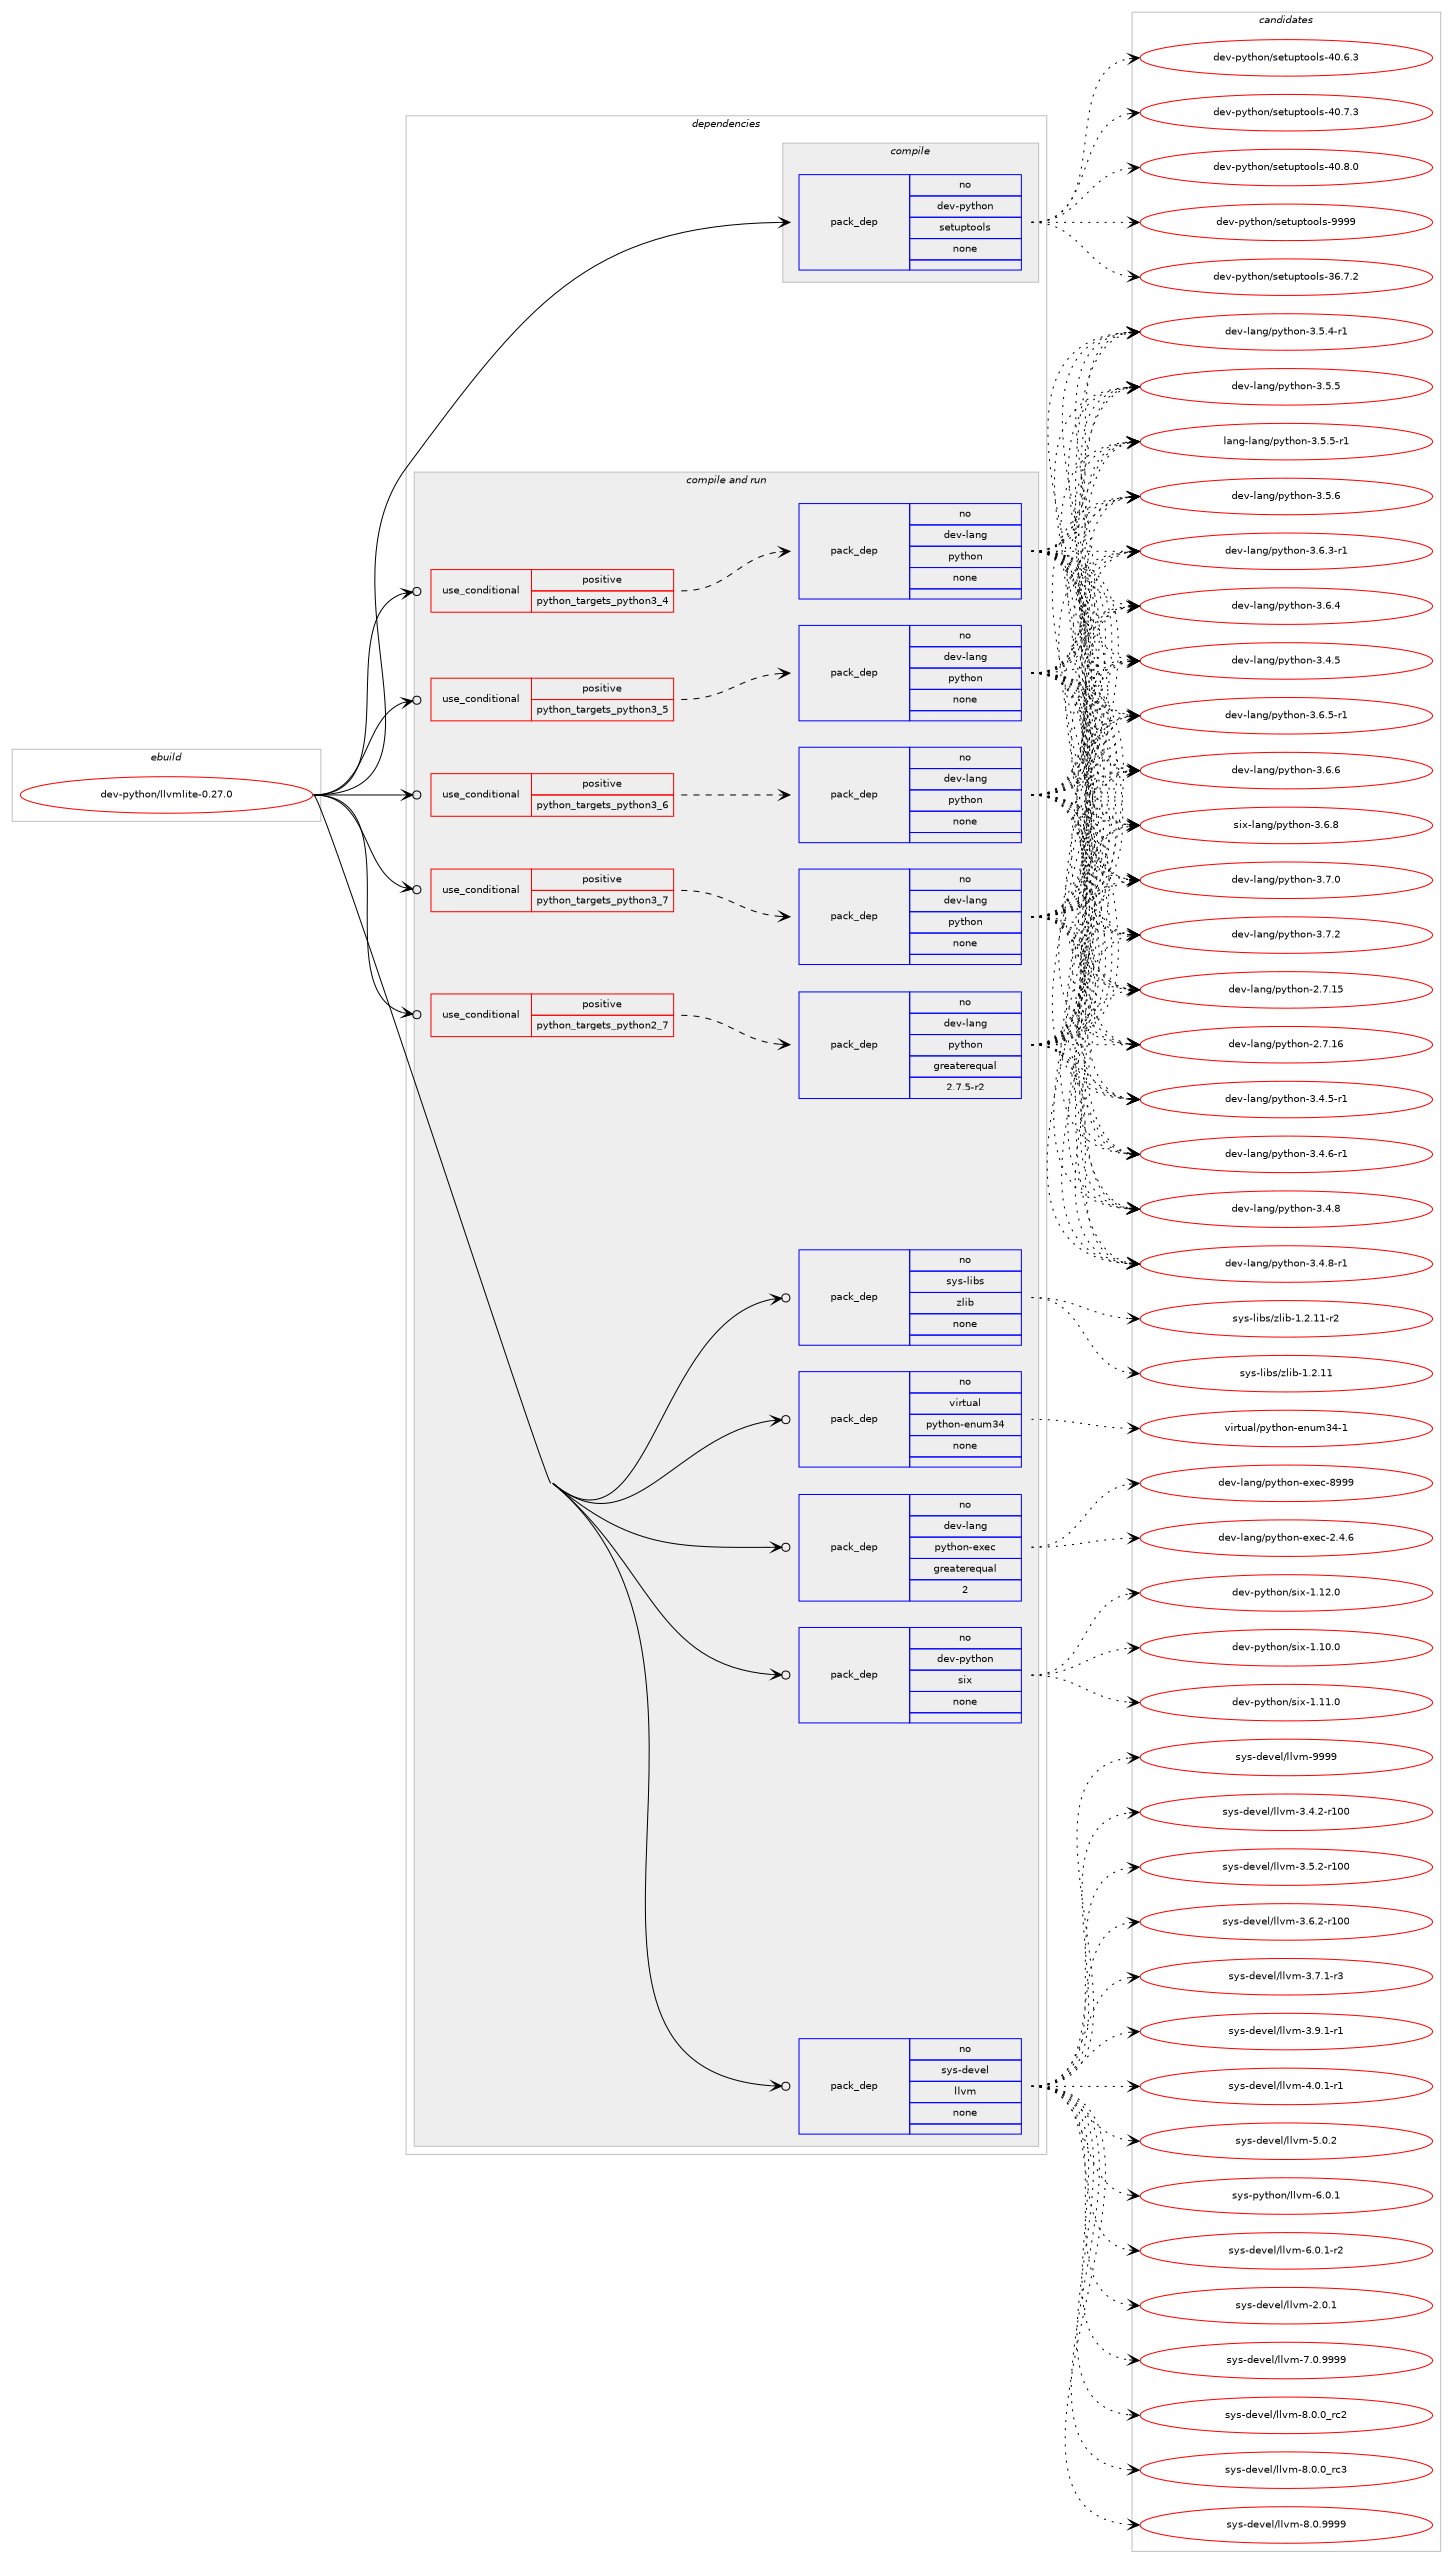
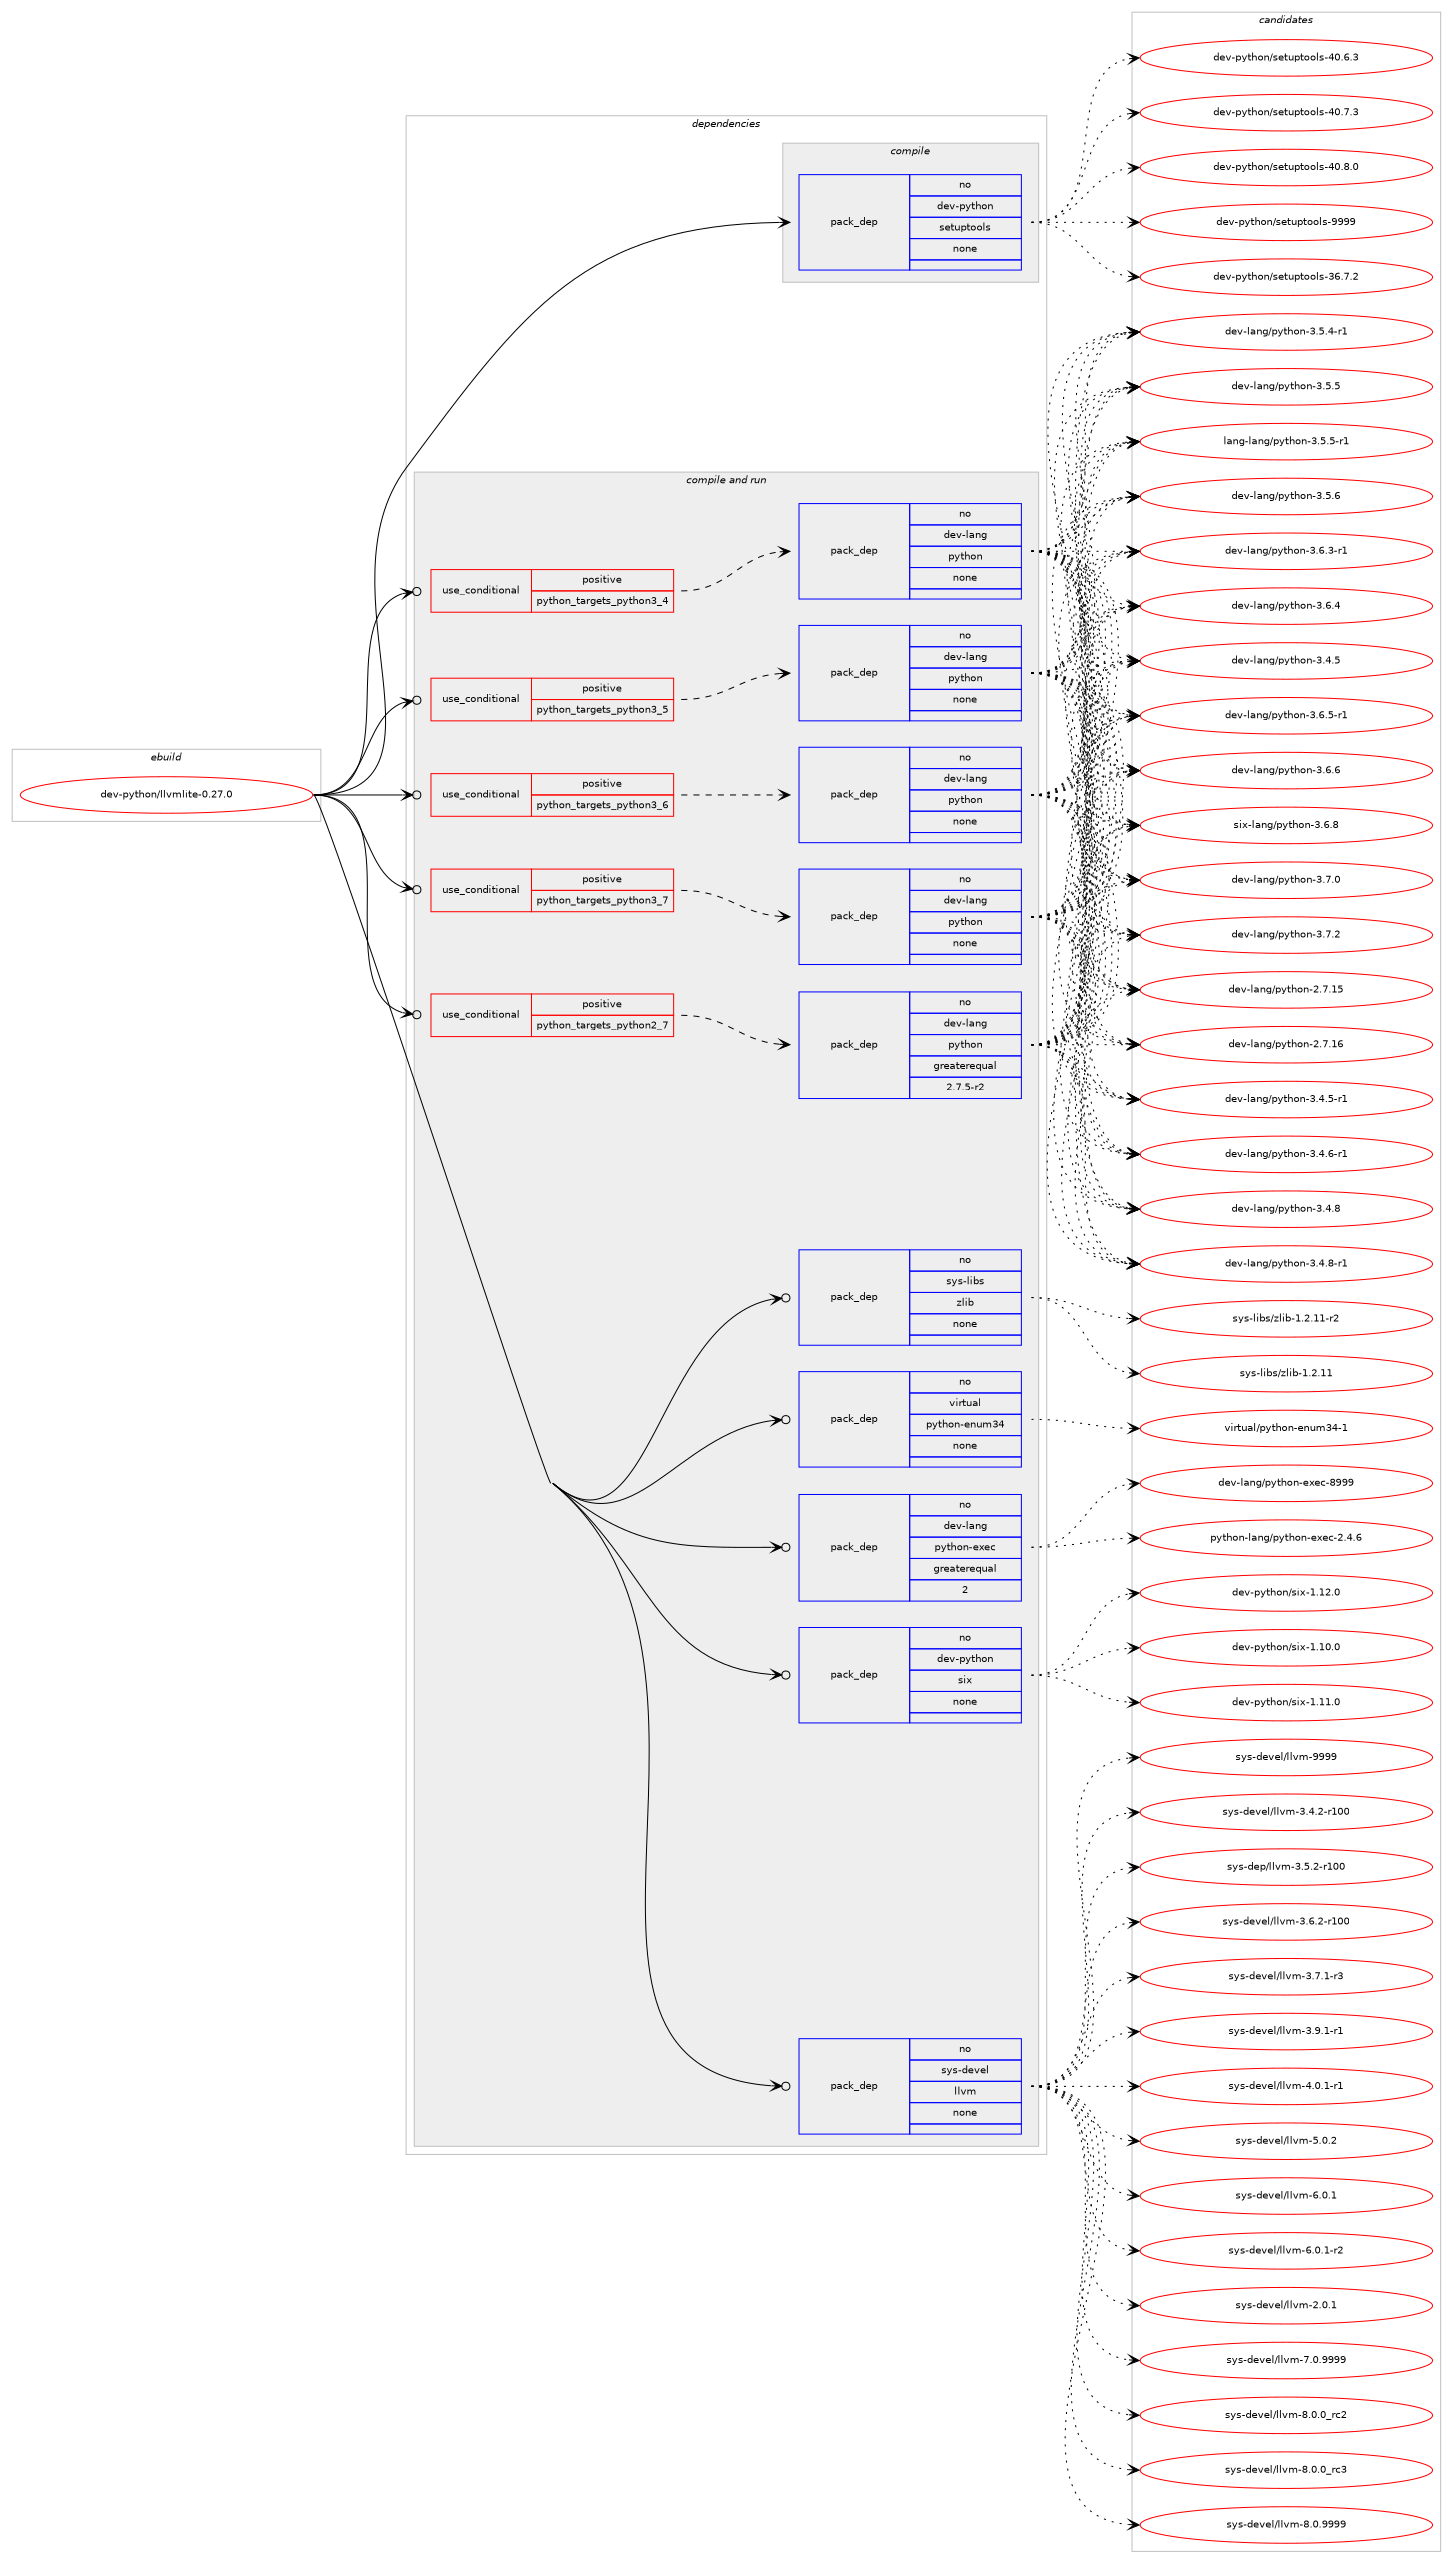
(1286, 1538) -> (1286, 1538)
(1286, 1867) -> (1286, 1867)
(1286, 2196) -> (1286, 2196)
